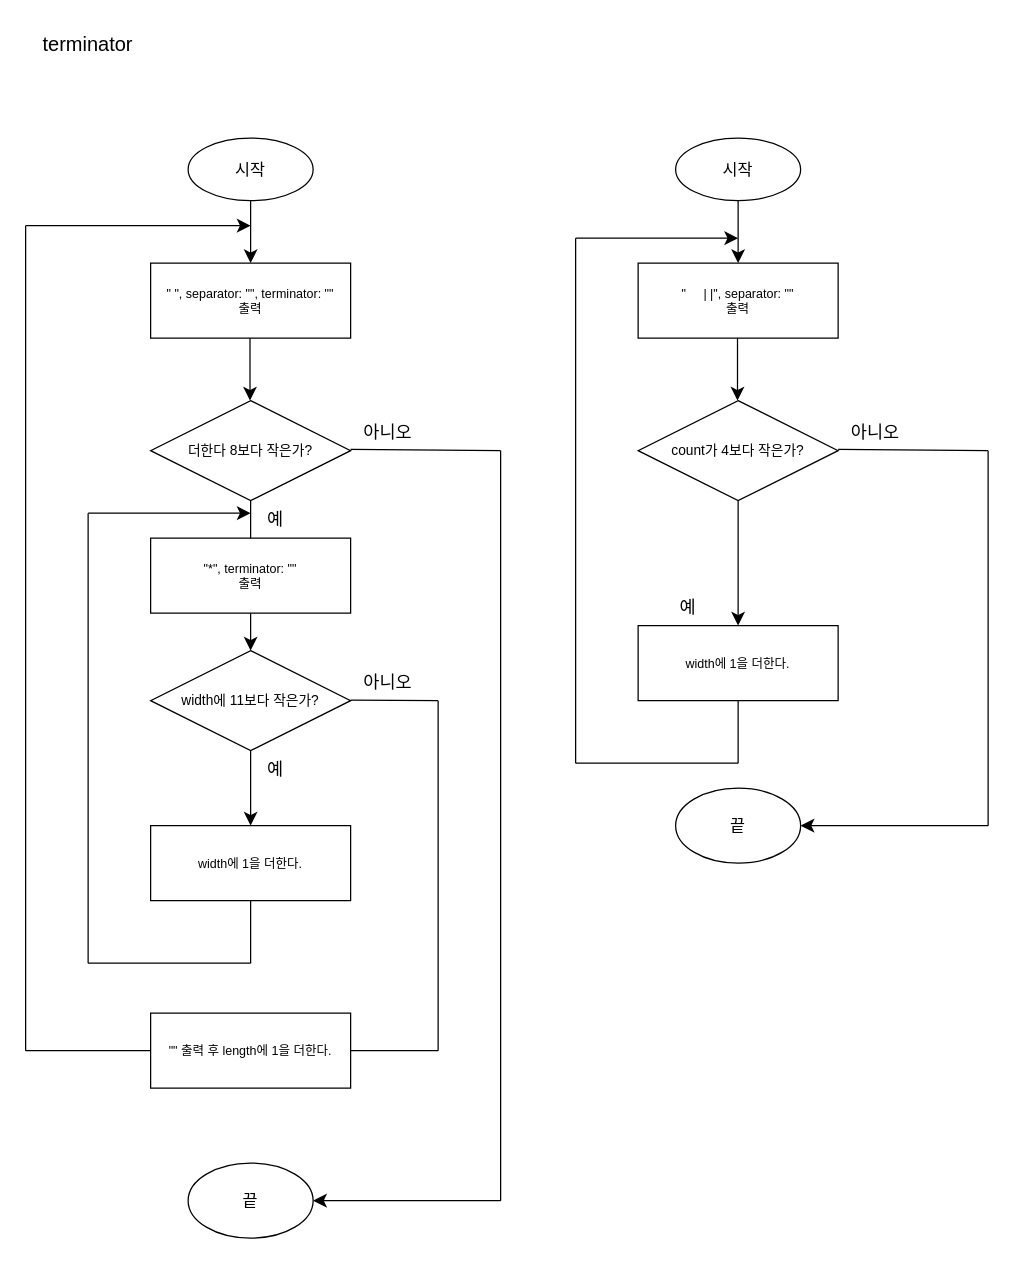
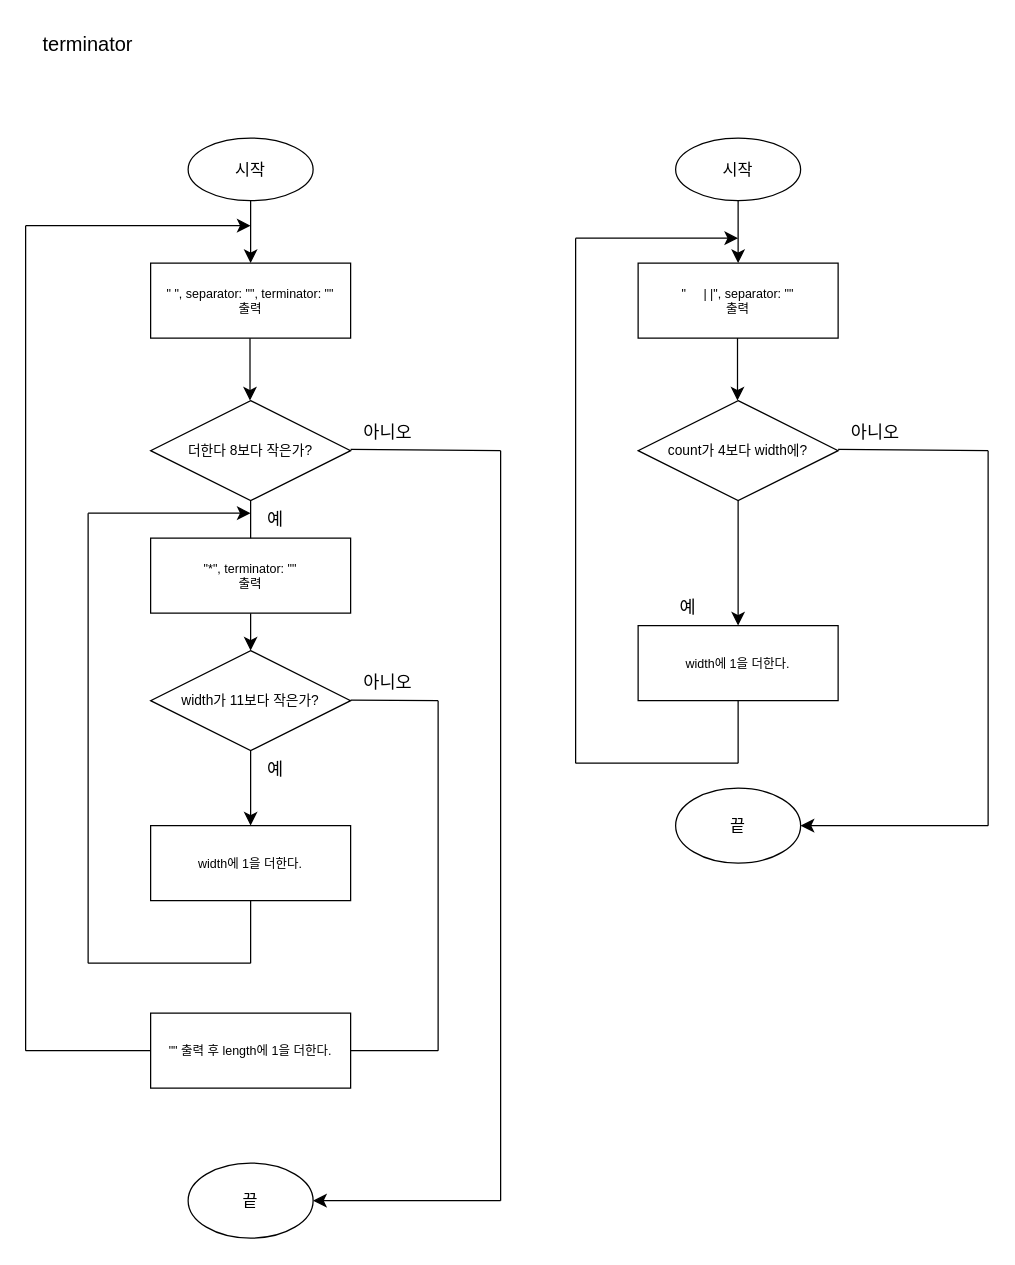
(738, 451) -> (738, 451)
(251, 701) -> (251, 701)
